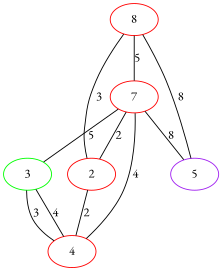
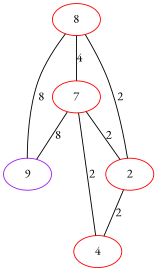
(137, 58) -> (80, 58)
(99, 97) -> (120, 97)
(28, 174) -> none
(136, 174) -> (92, 174)
(195, 174) -> (28, 174)
